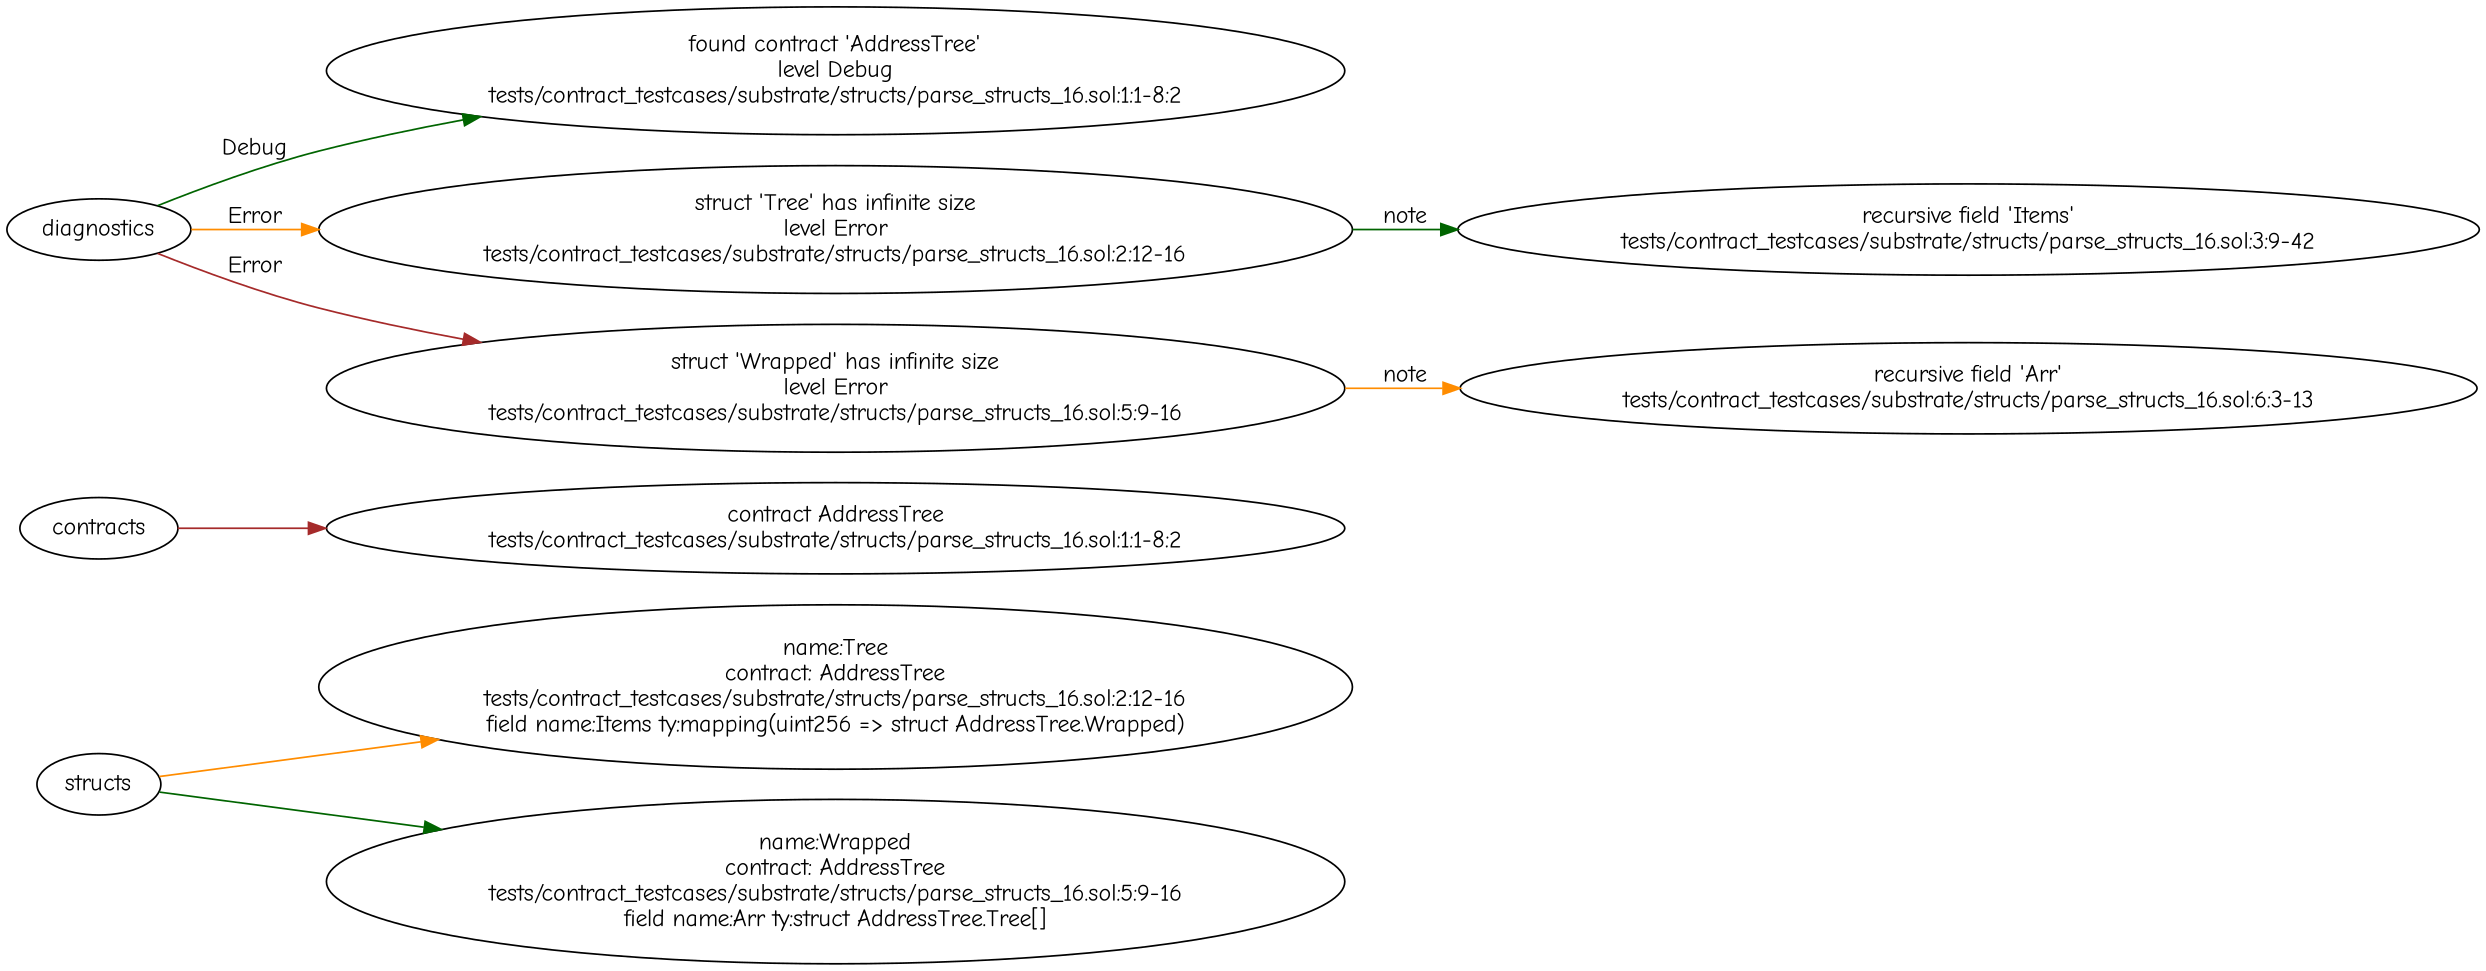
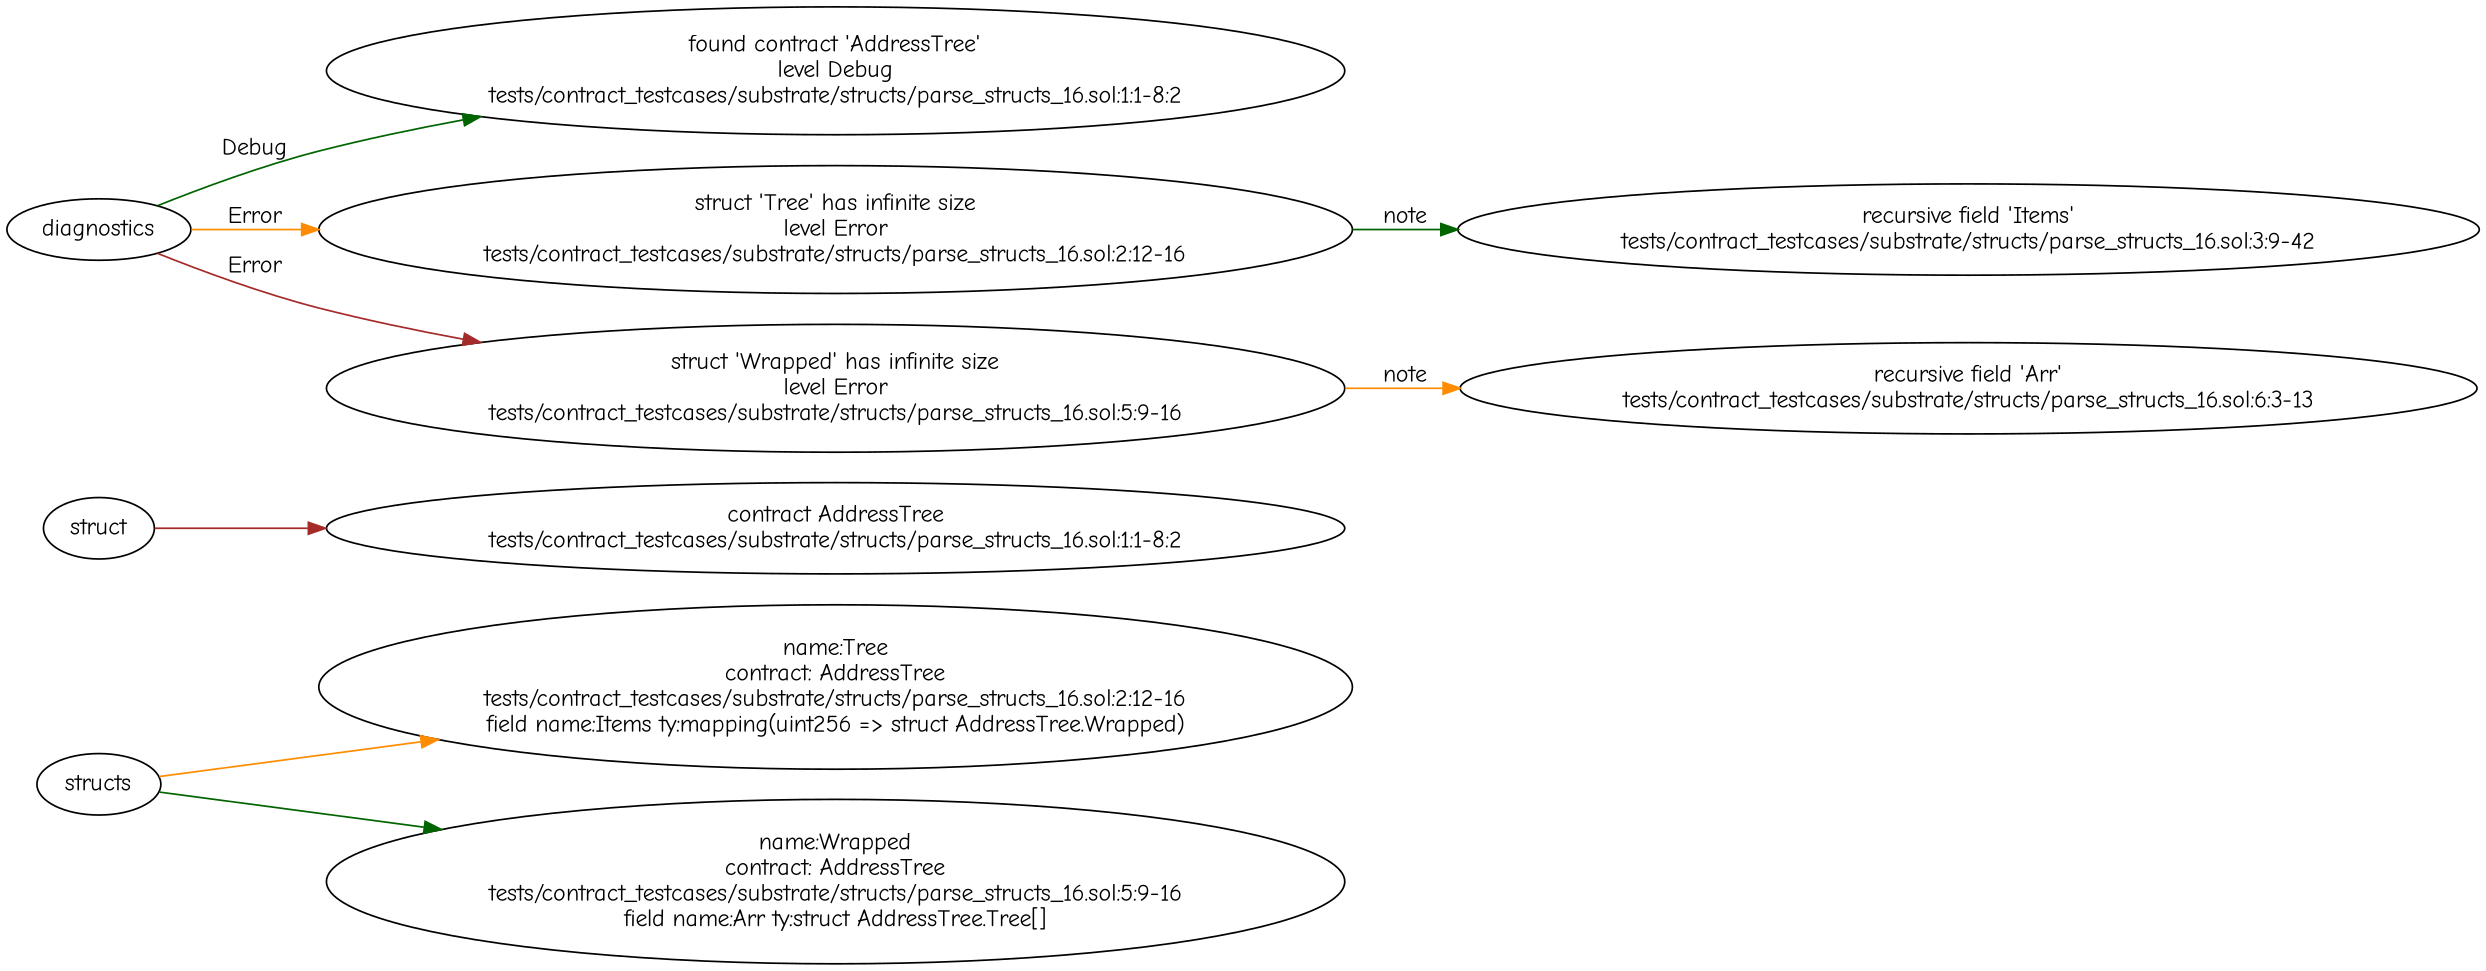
(99, 528) -> (99, 528)
